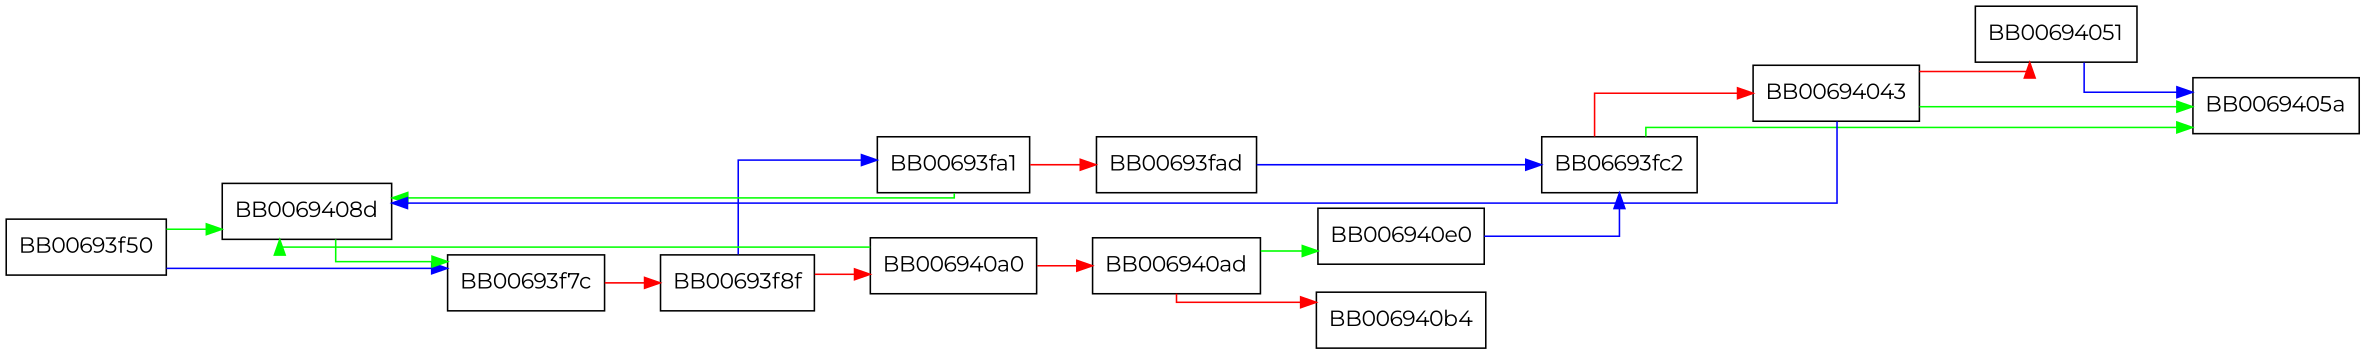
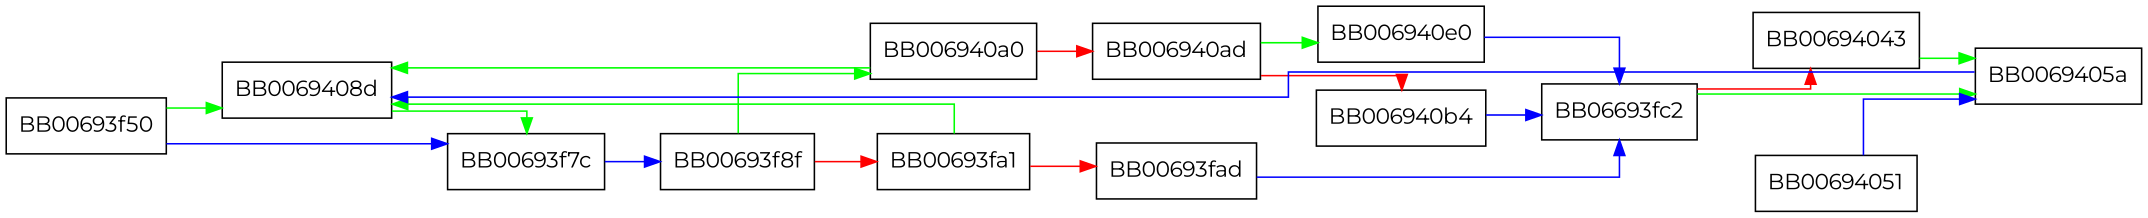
(1975, 71) -> none
none -> (1506, 115)
(753, 160) -> (838, 162)
(1163, 203) -> (1204, 97)
(835, 274) -> (738, 80)
(625, 283) -> (625, 162)
